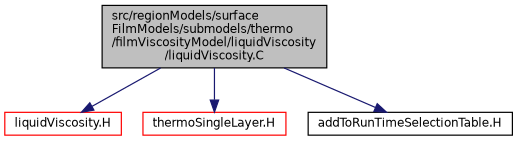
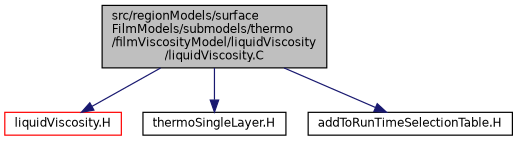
(214, 124) -> (214, 124)
